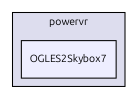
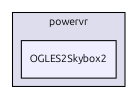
(69, 59) -> (69, 59)
